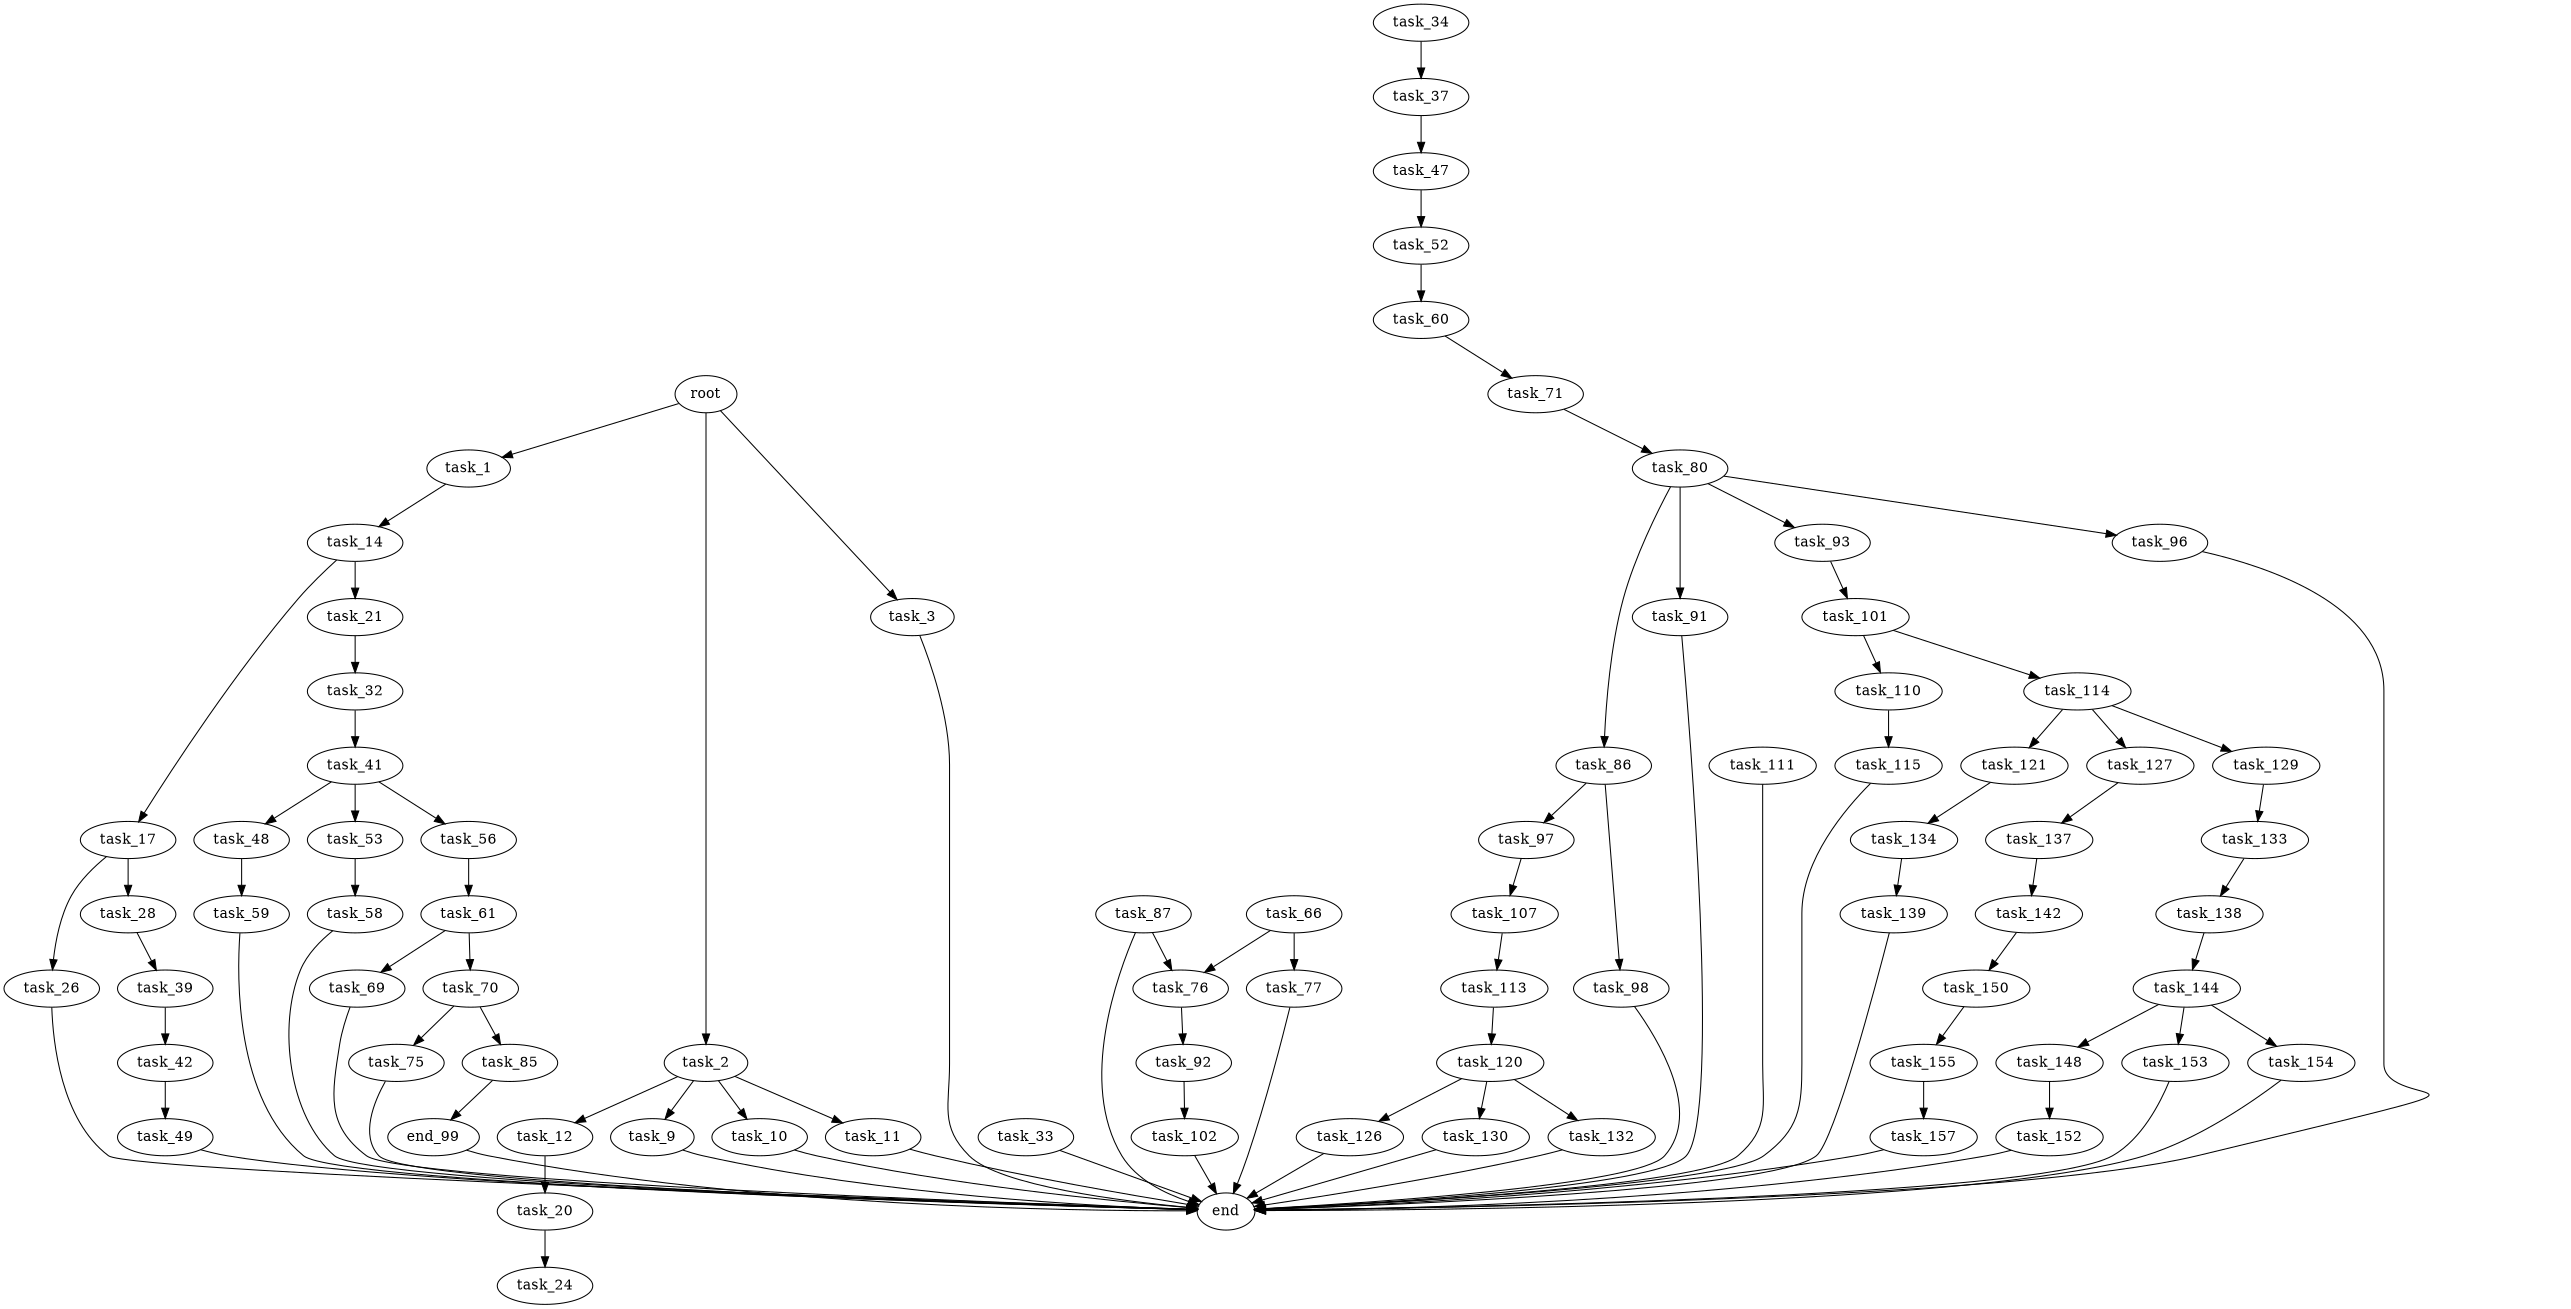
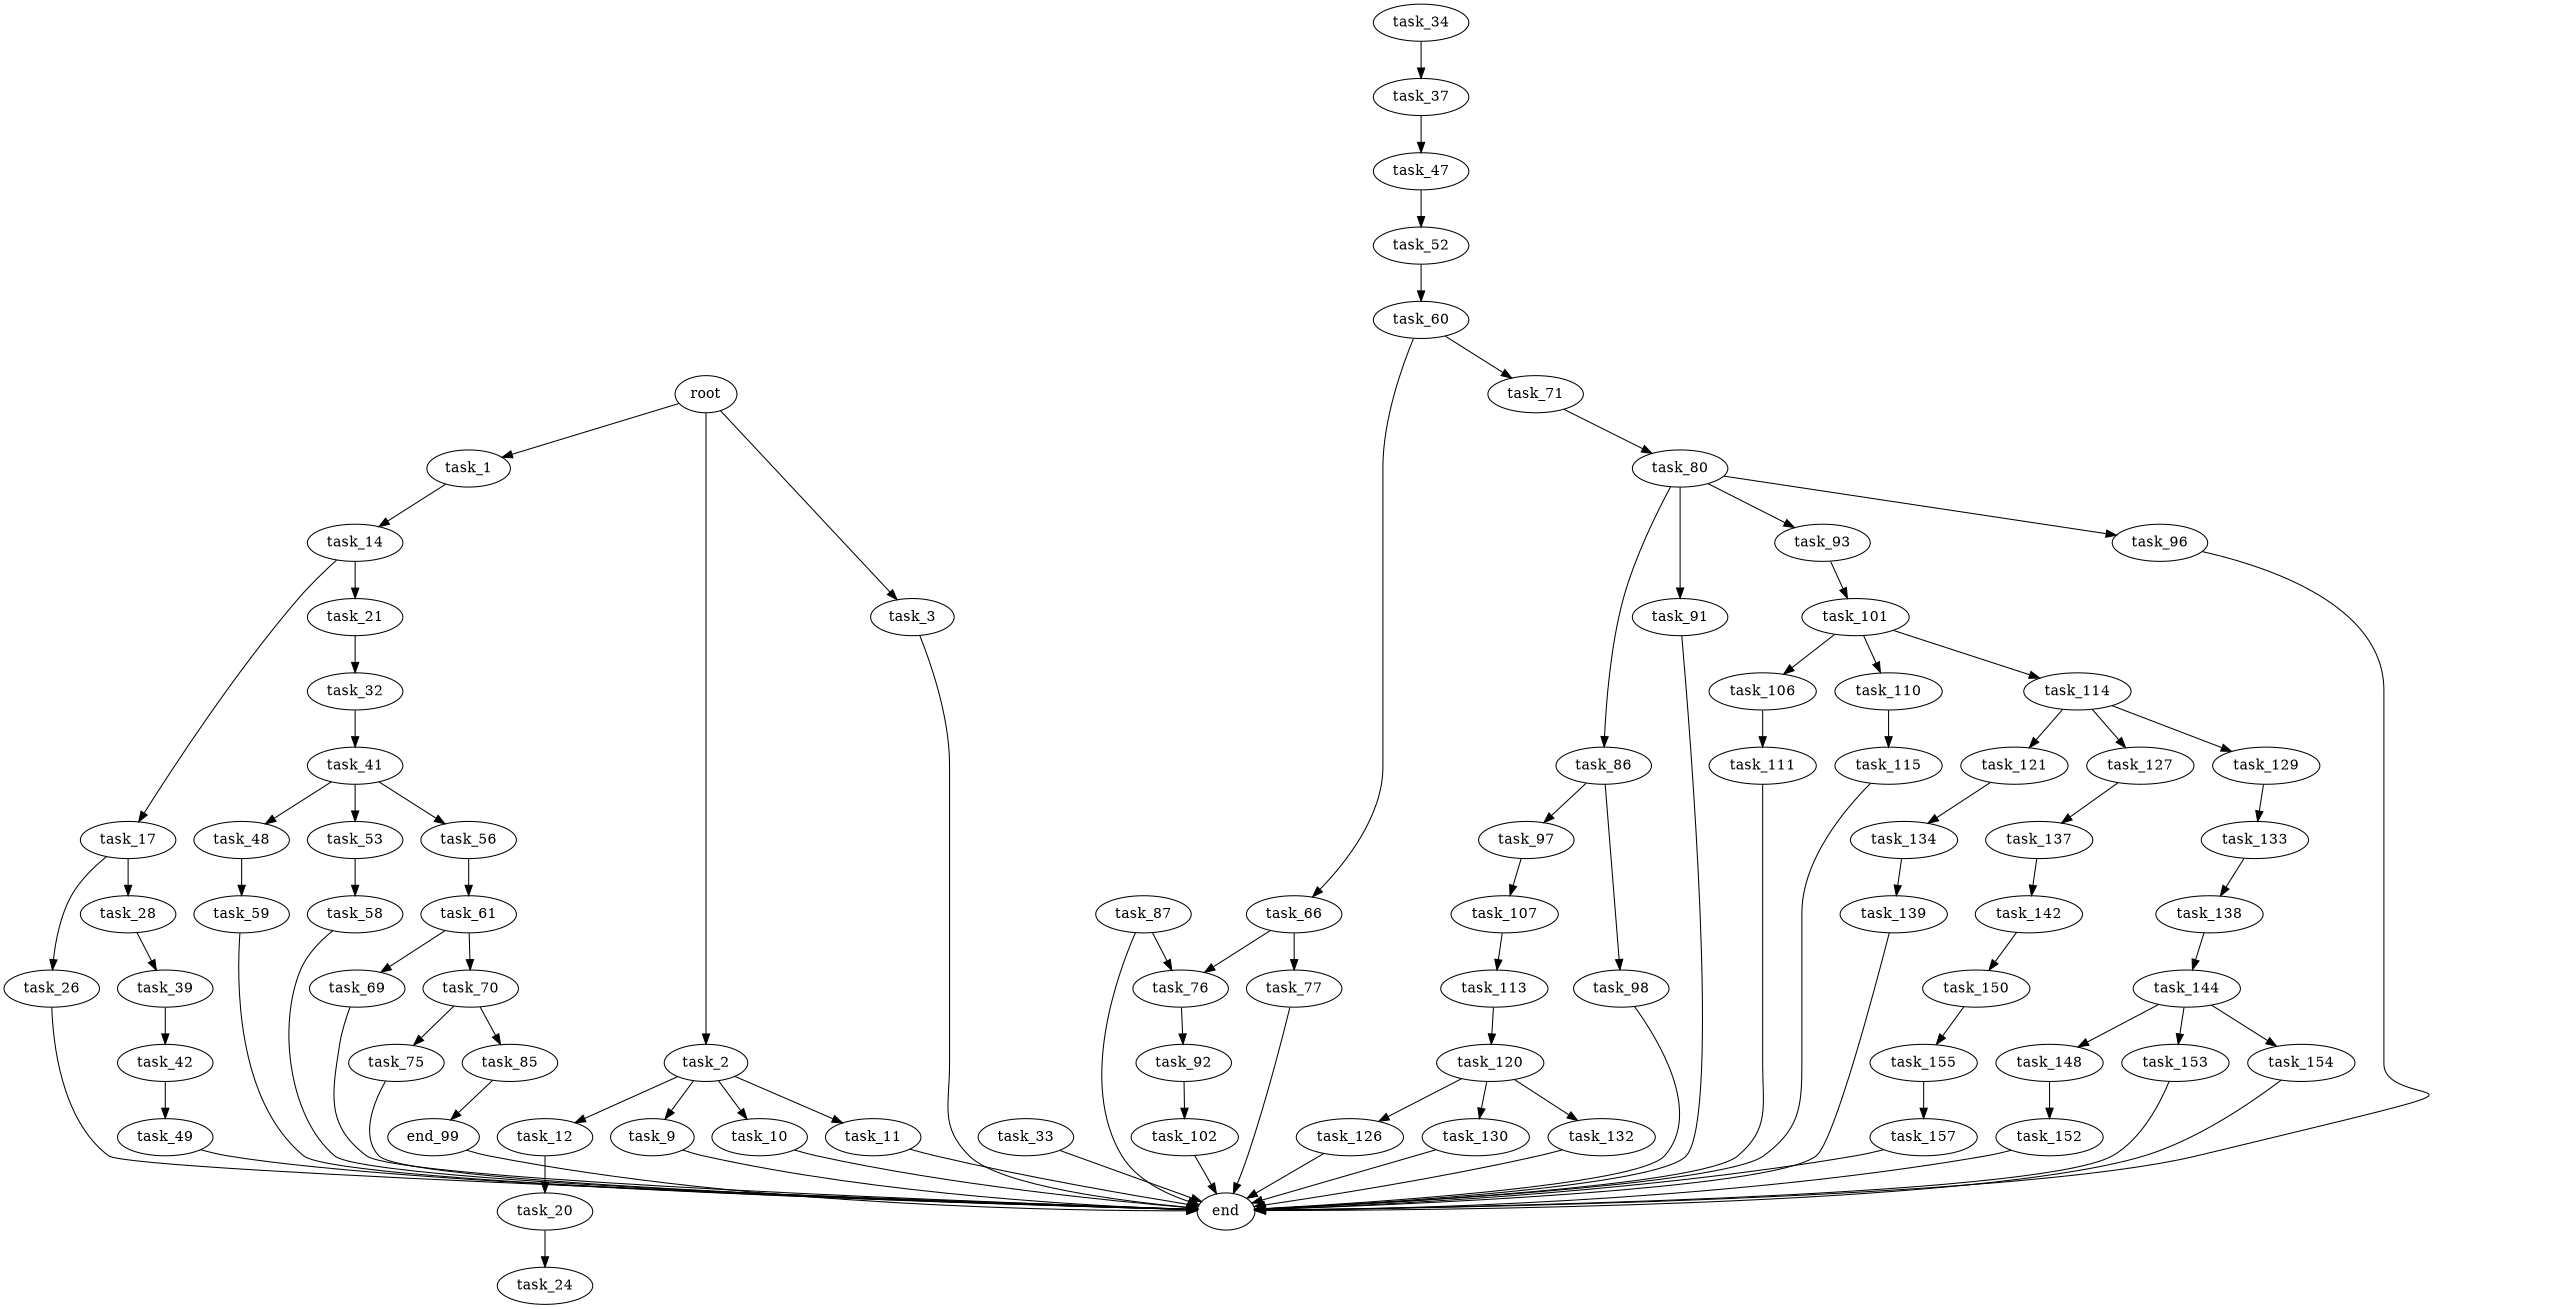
none -> (1383, 621)
none -> (1763, 691)
